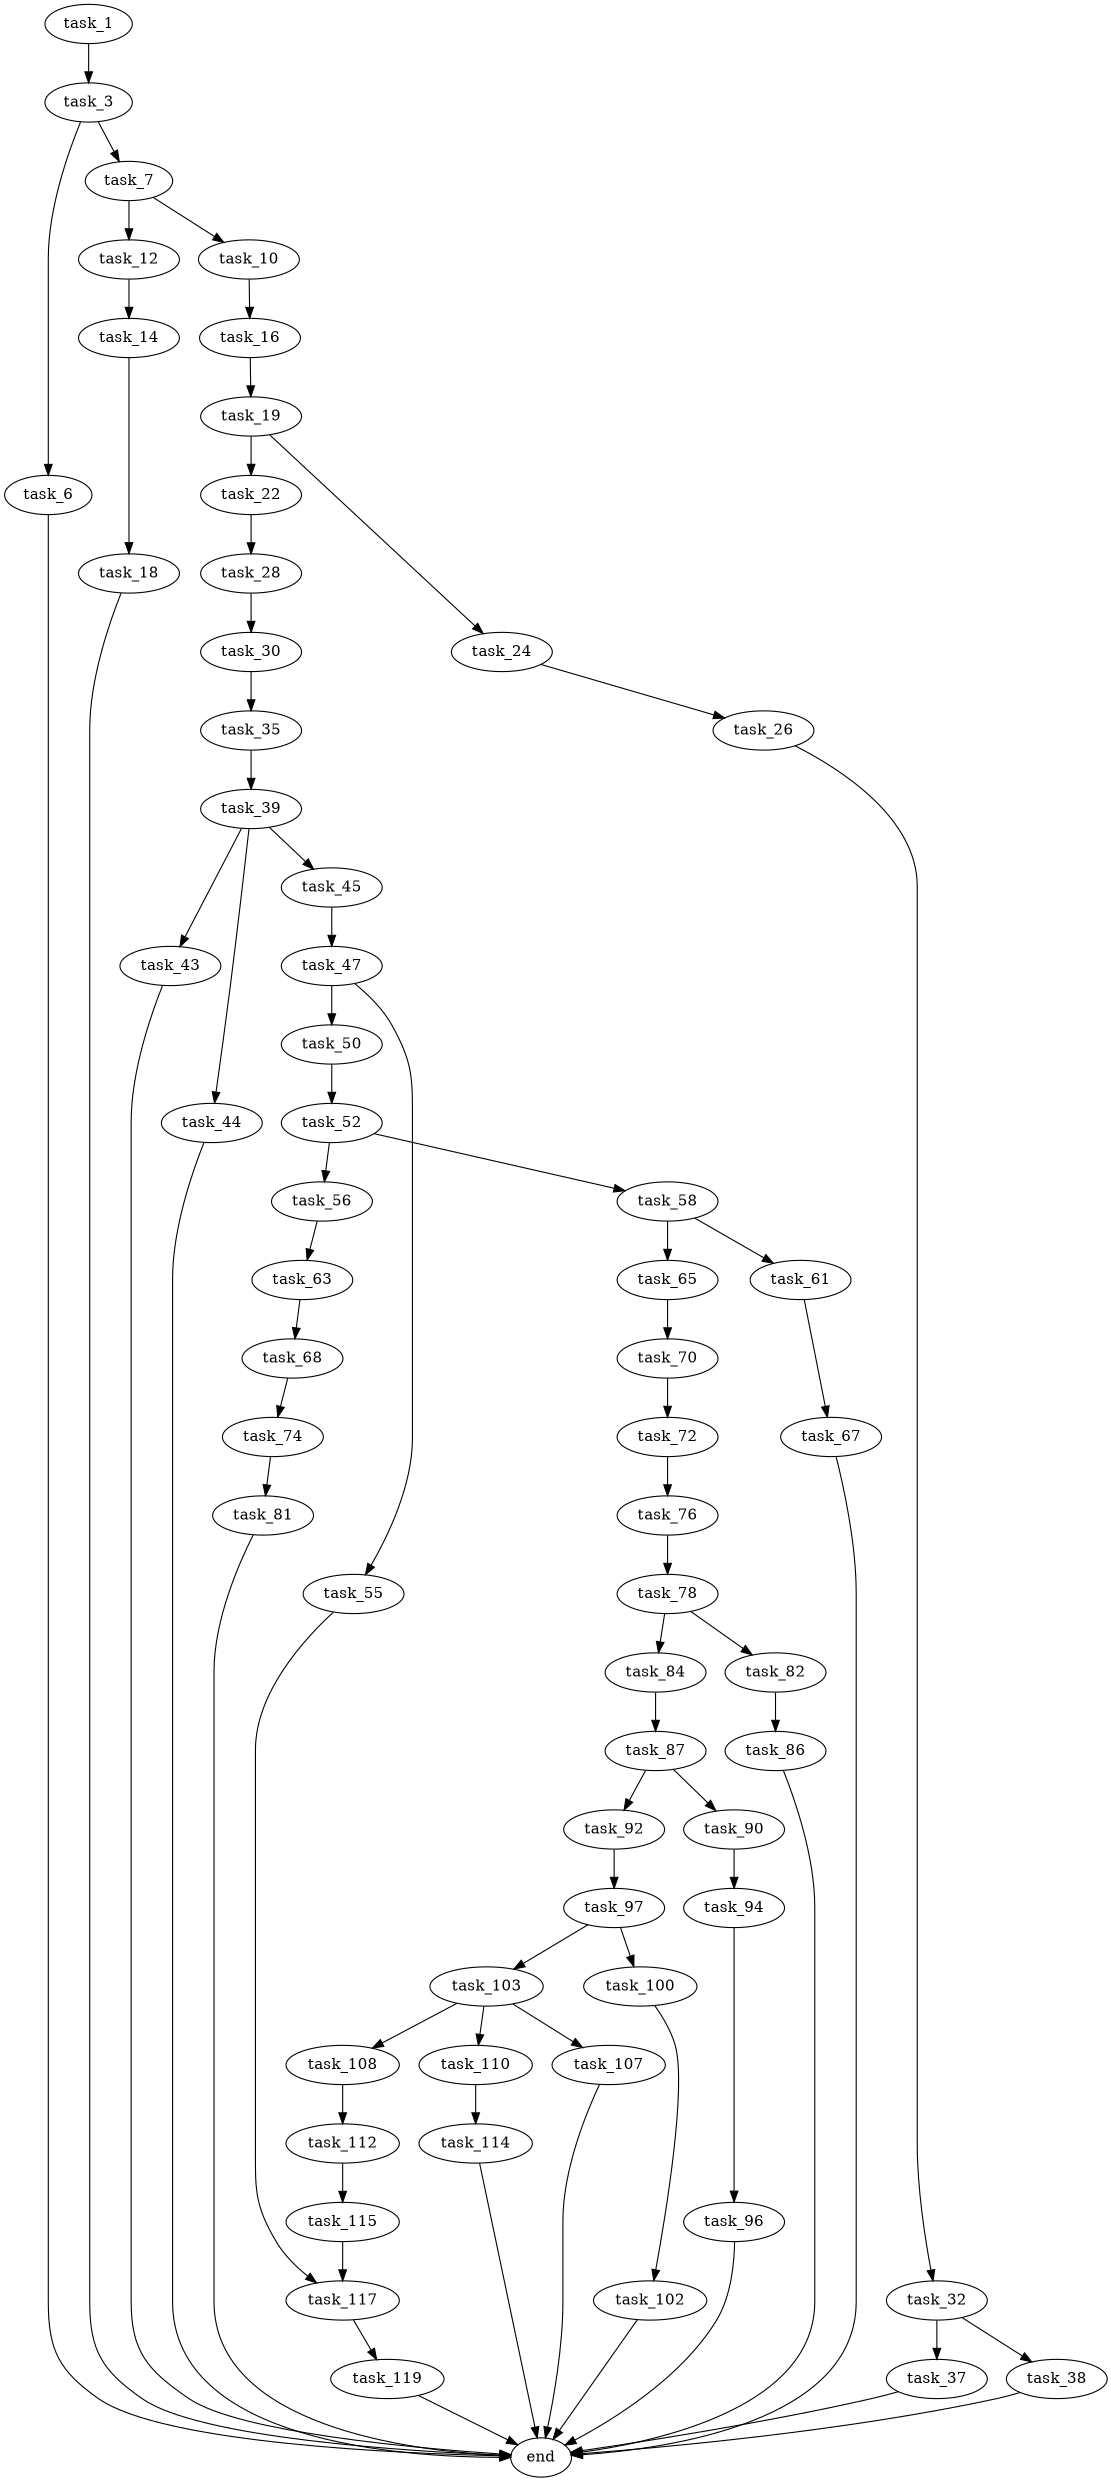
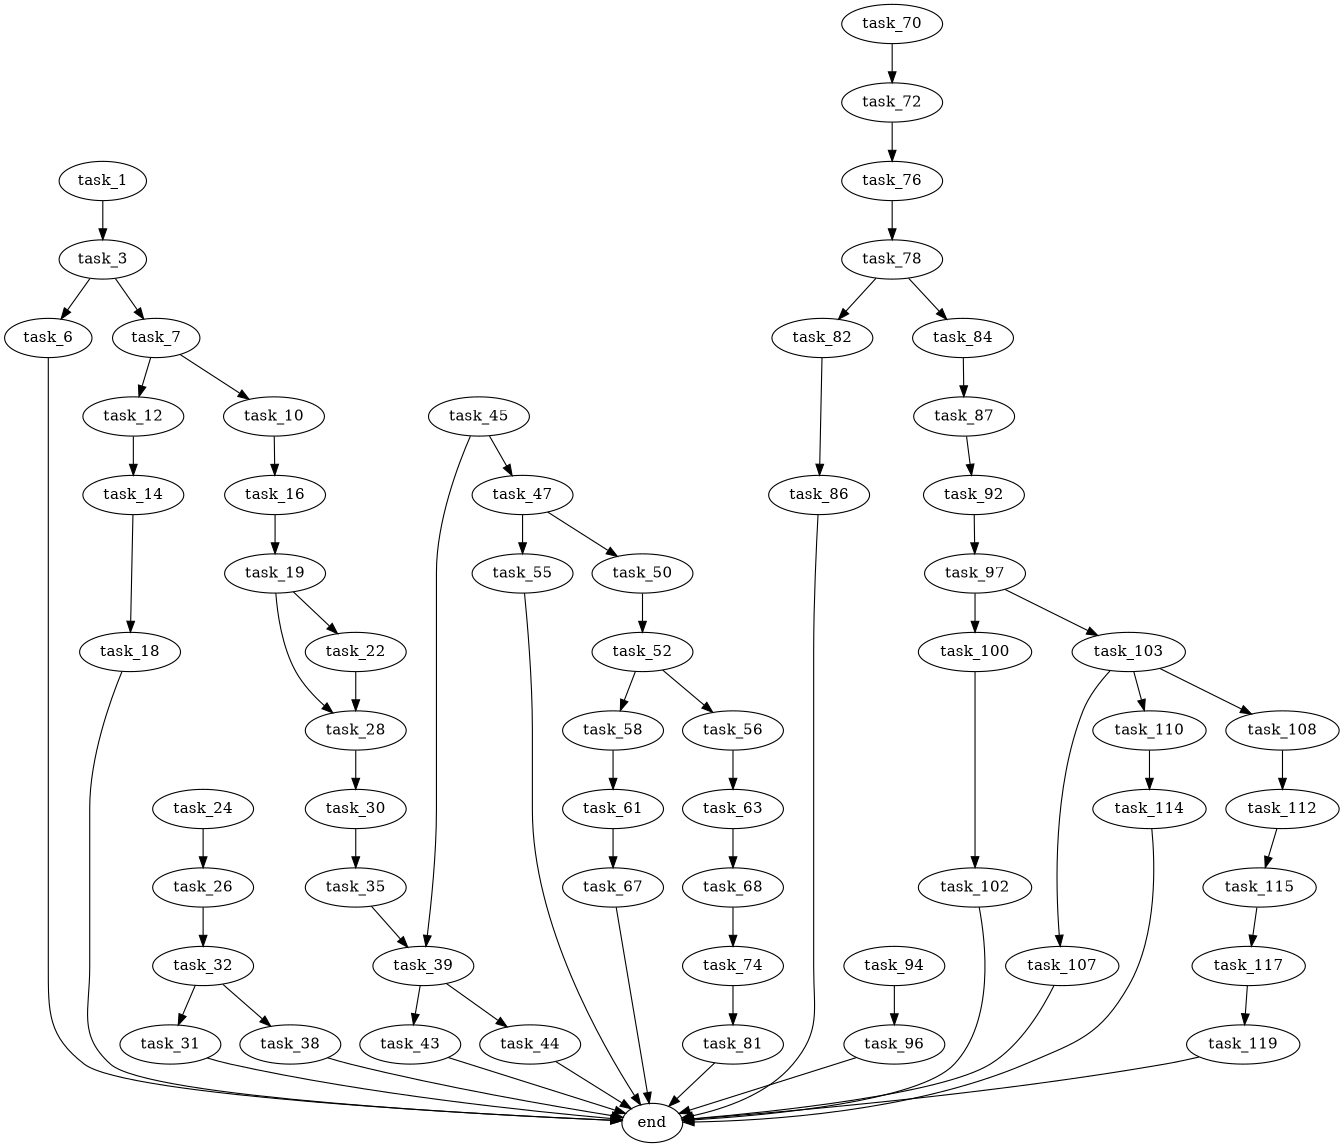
(372, 530) -> (288, 655)
(287, 844) -> (436, 683)
(668, 1280) -> none
(734, 1829) -> none
(255, 1940) -> (536, 855)
(937, 2379) -> (170, 1044)
